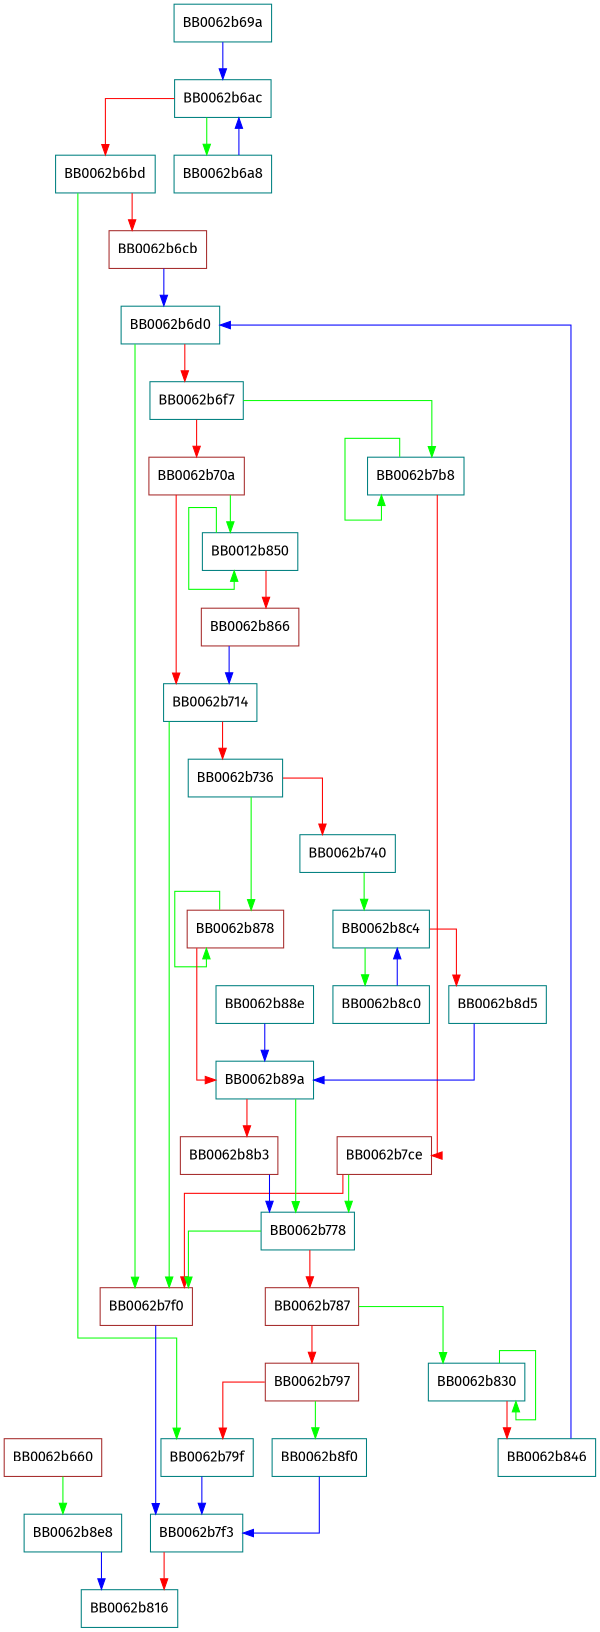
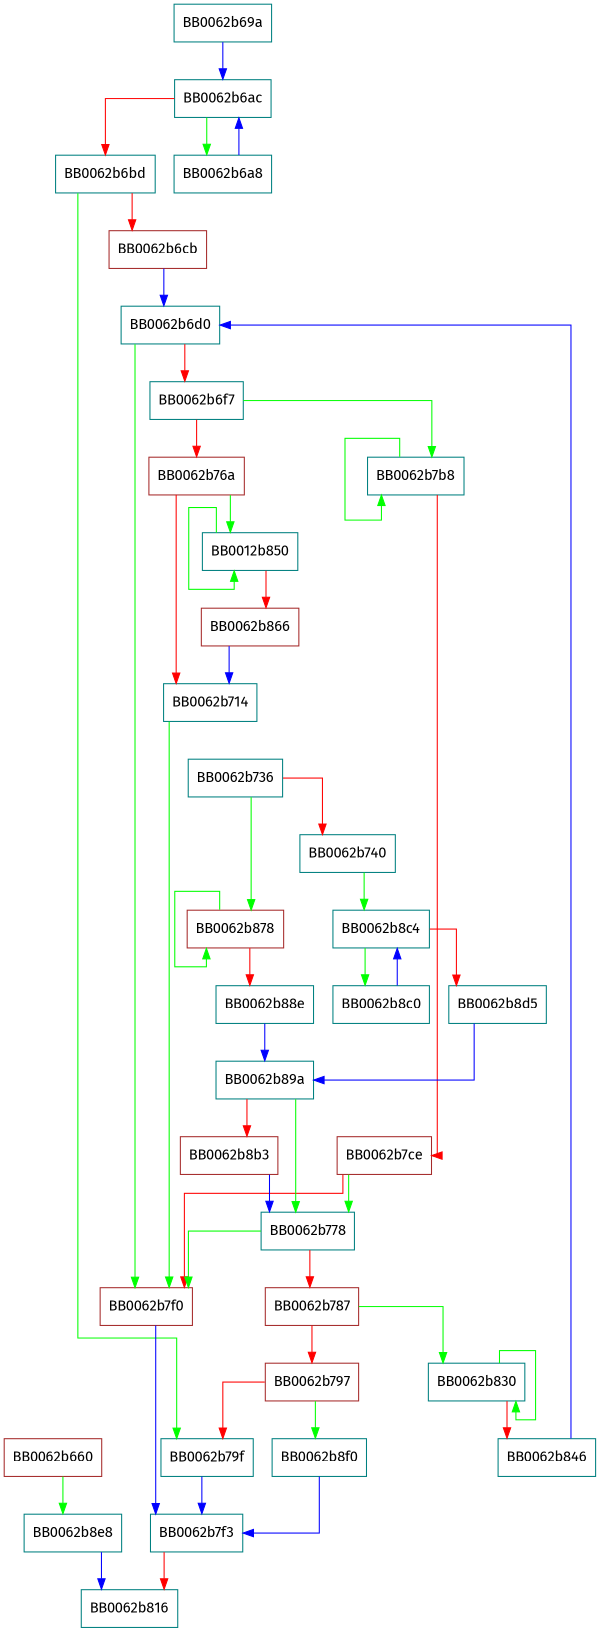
(197, 476) -> (197, 476)
(223, 735) -> none
(197, 1018) -> (250, 961)
